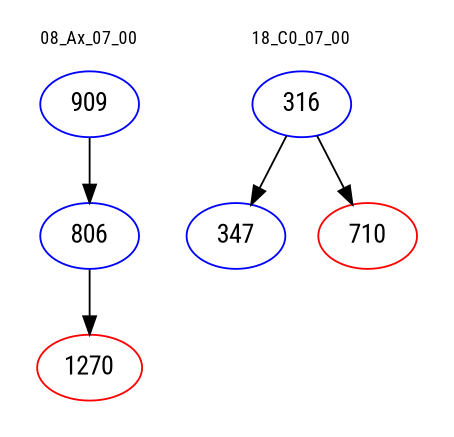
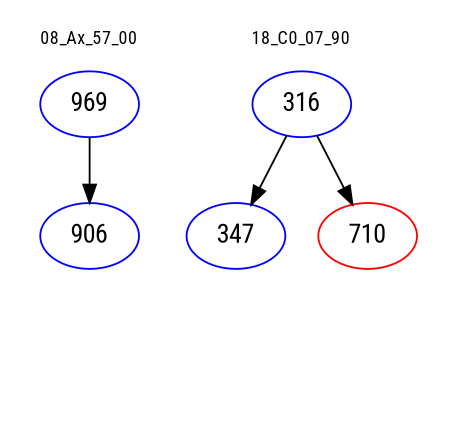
(90, 39) -> (90, 39)
(302, 39) -> (302, 39)
(90, 104) -> (90, 104)
(90, 236) -> (90, 236)
(90, 368) -> none
